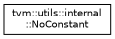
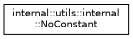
(57, 19) -> (66, 19)
